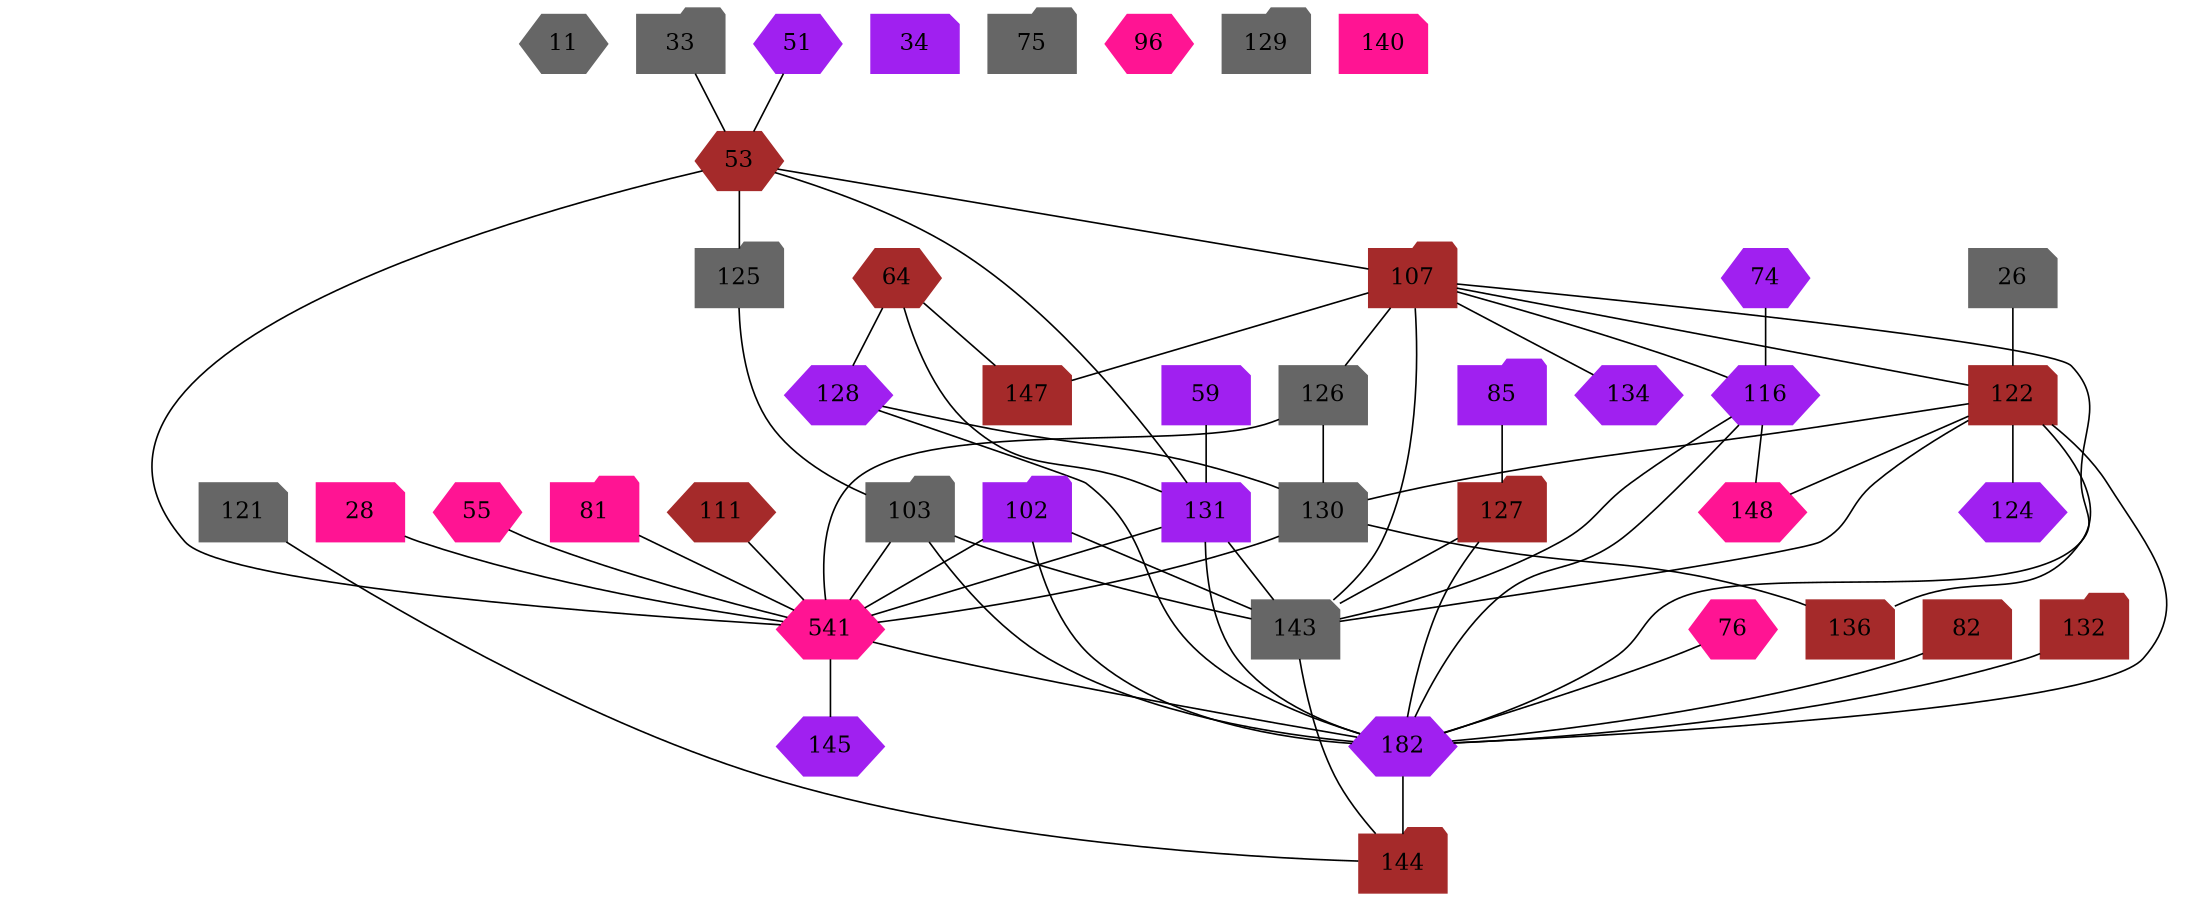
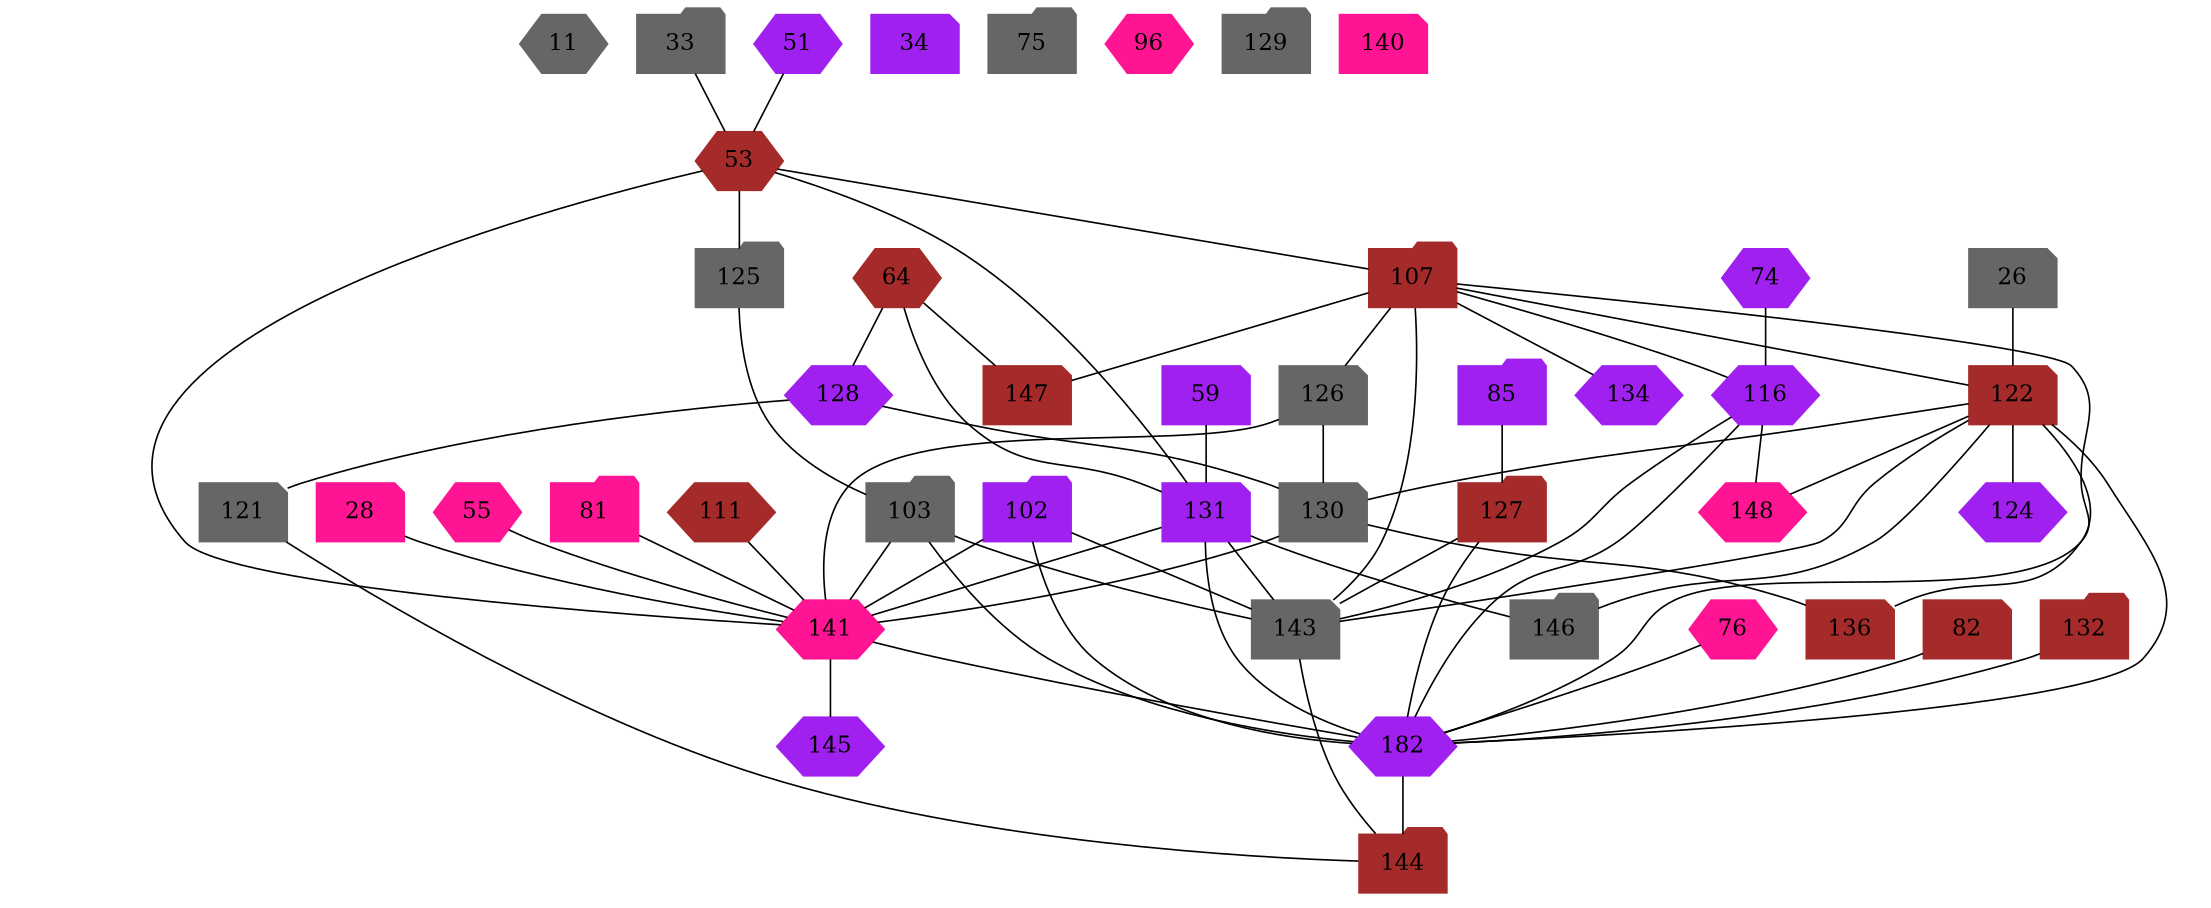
(1138, 548) -> (536, 430)
(830, 629) -> (830, 629)
none -> (1554, 629)
